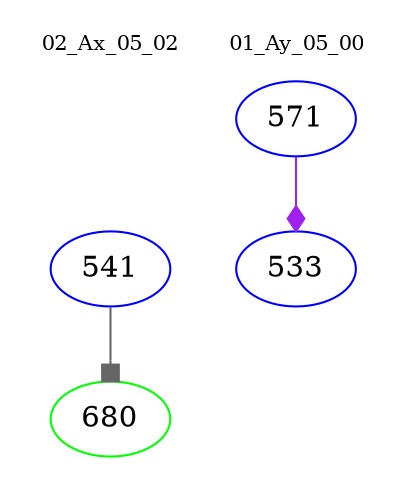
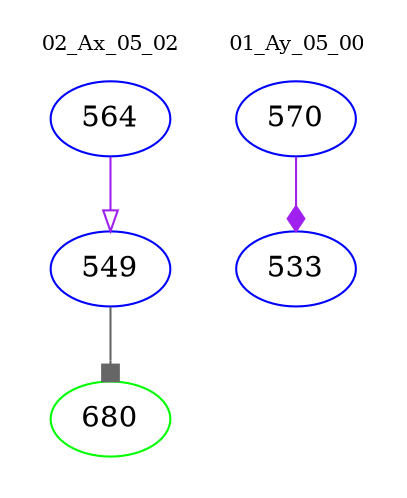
none -> (110, 119)
(296, 119) -> (296, 119)
(110, 269) -> (110, 269)
